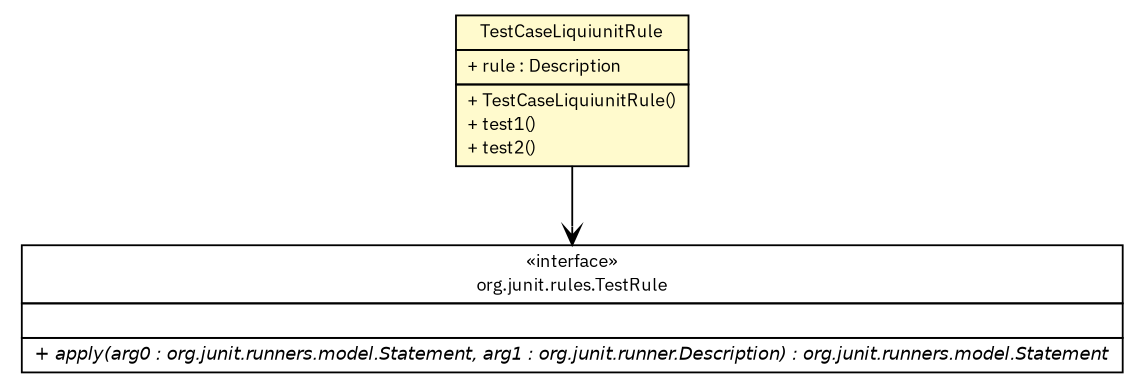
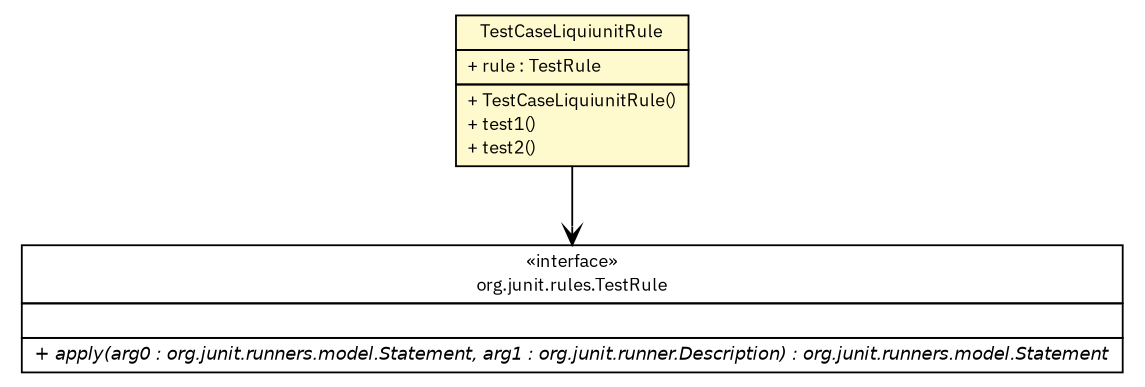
(545, 66) -> (535, 66)
